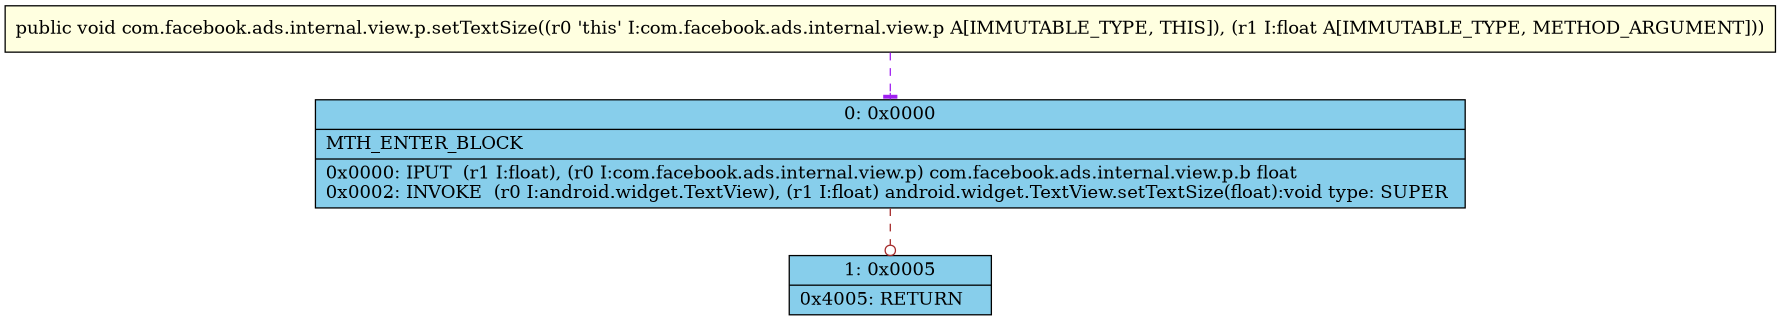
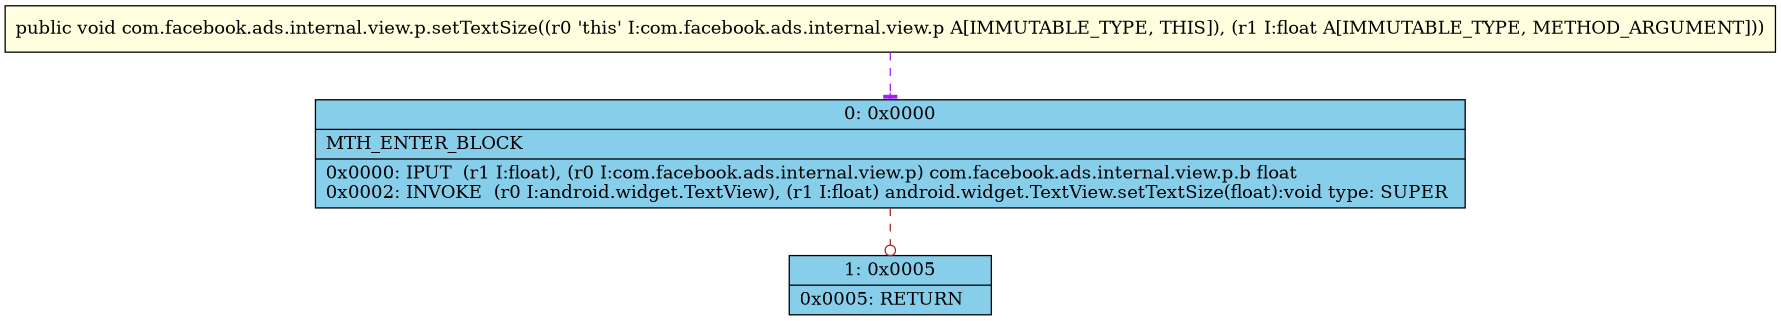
(890, 299) -> (890, 299)
